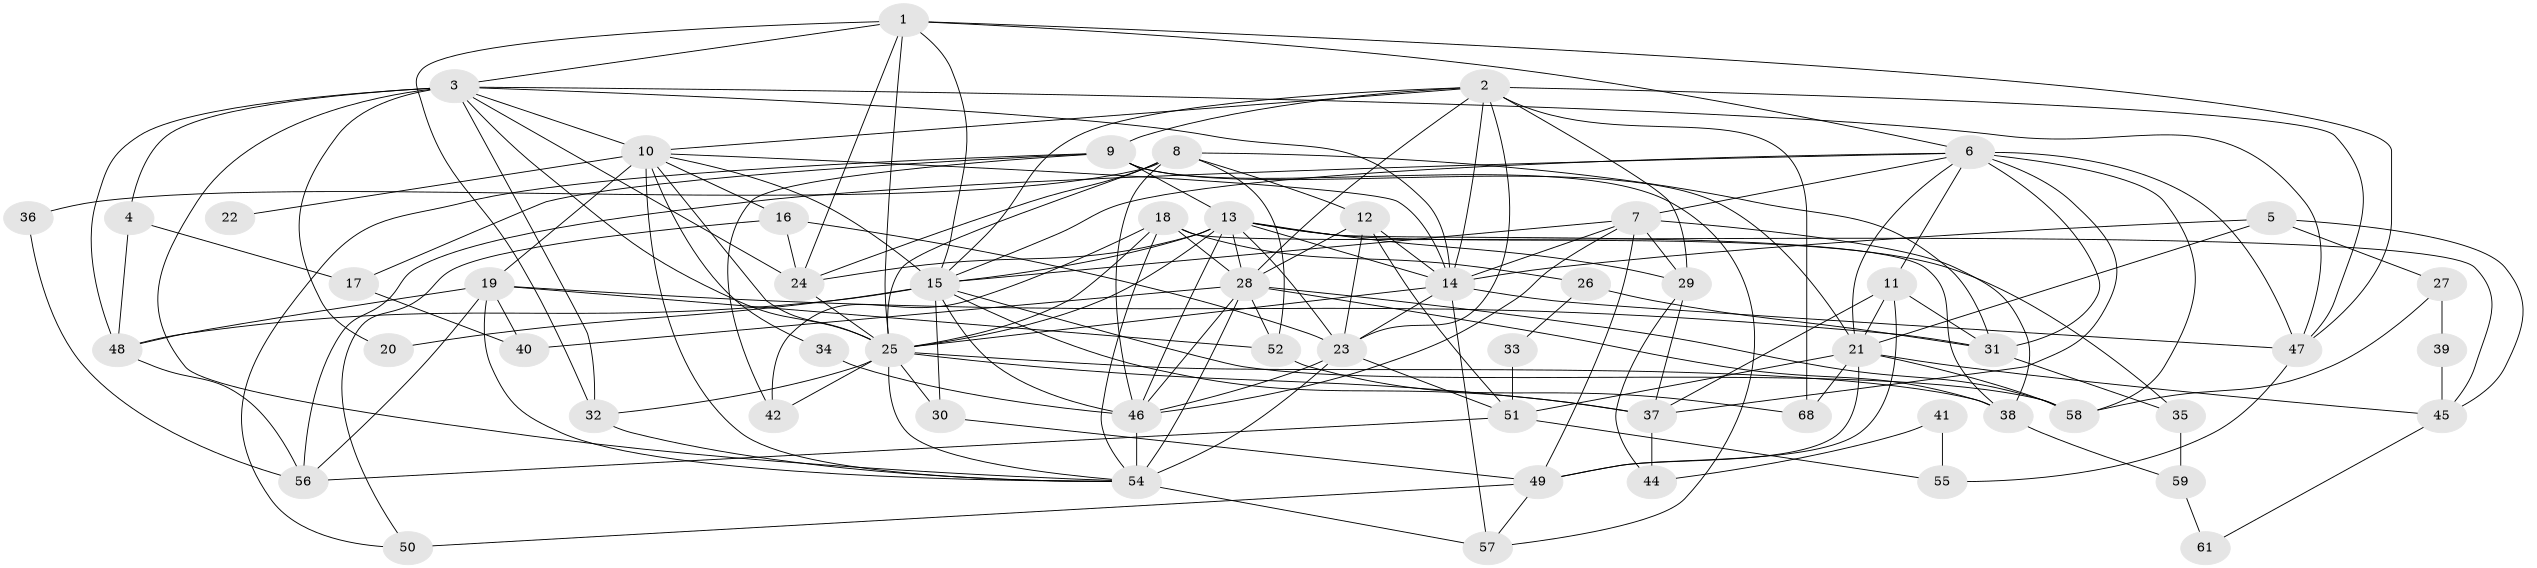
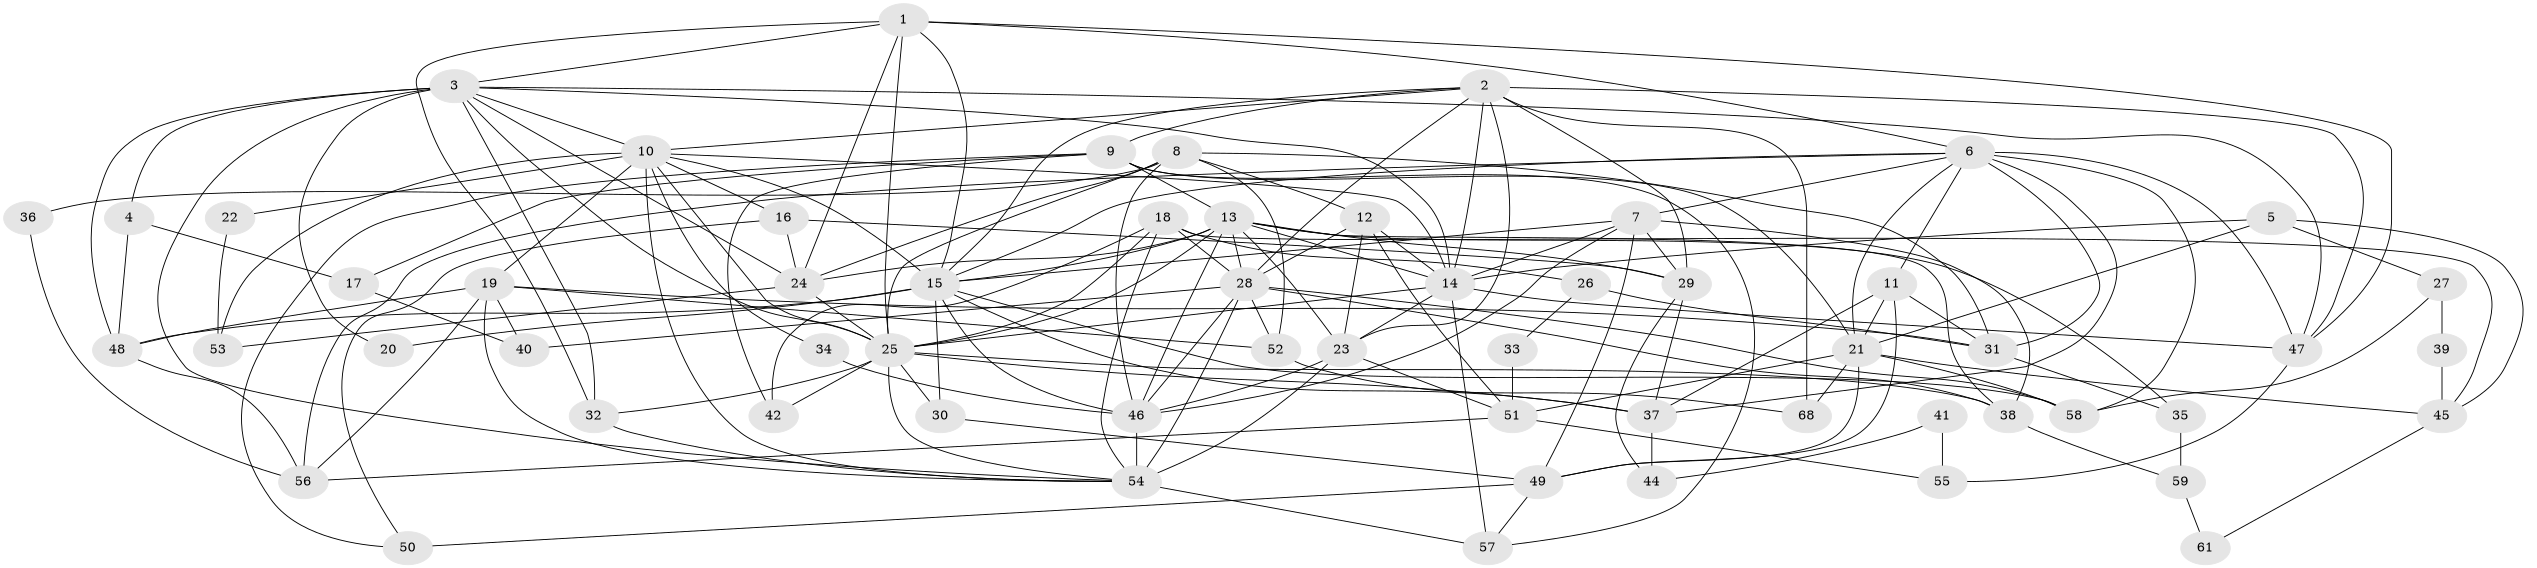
(990, 253) -> (1109, 235)
none -> (218, 350)
